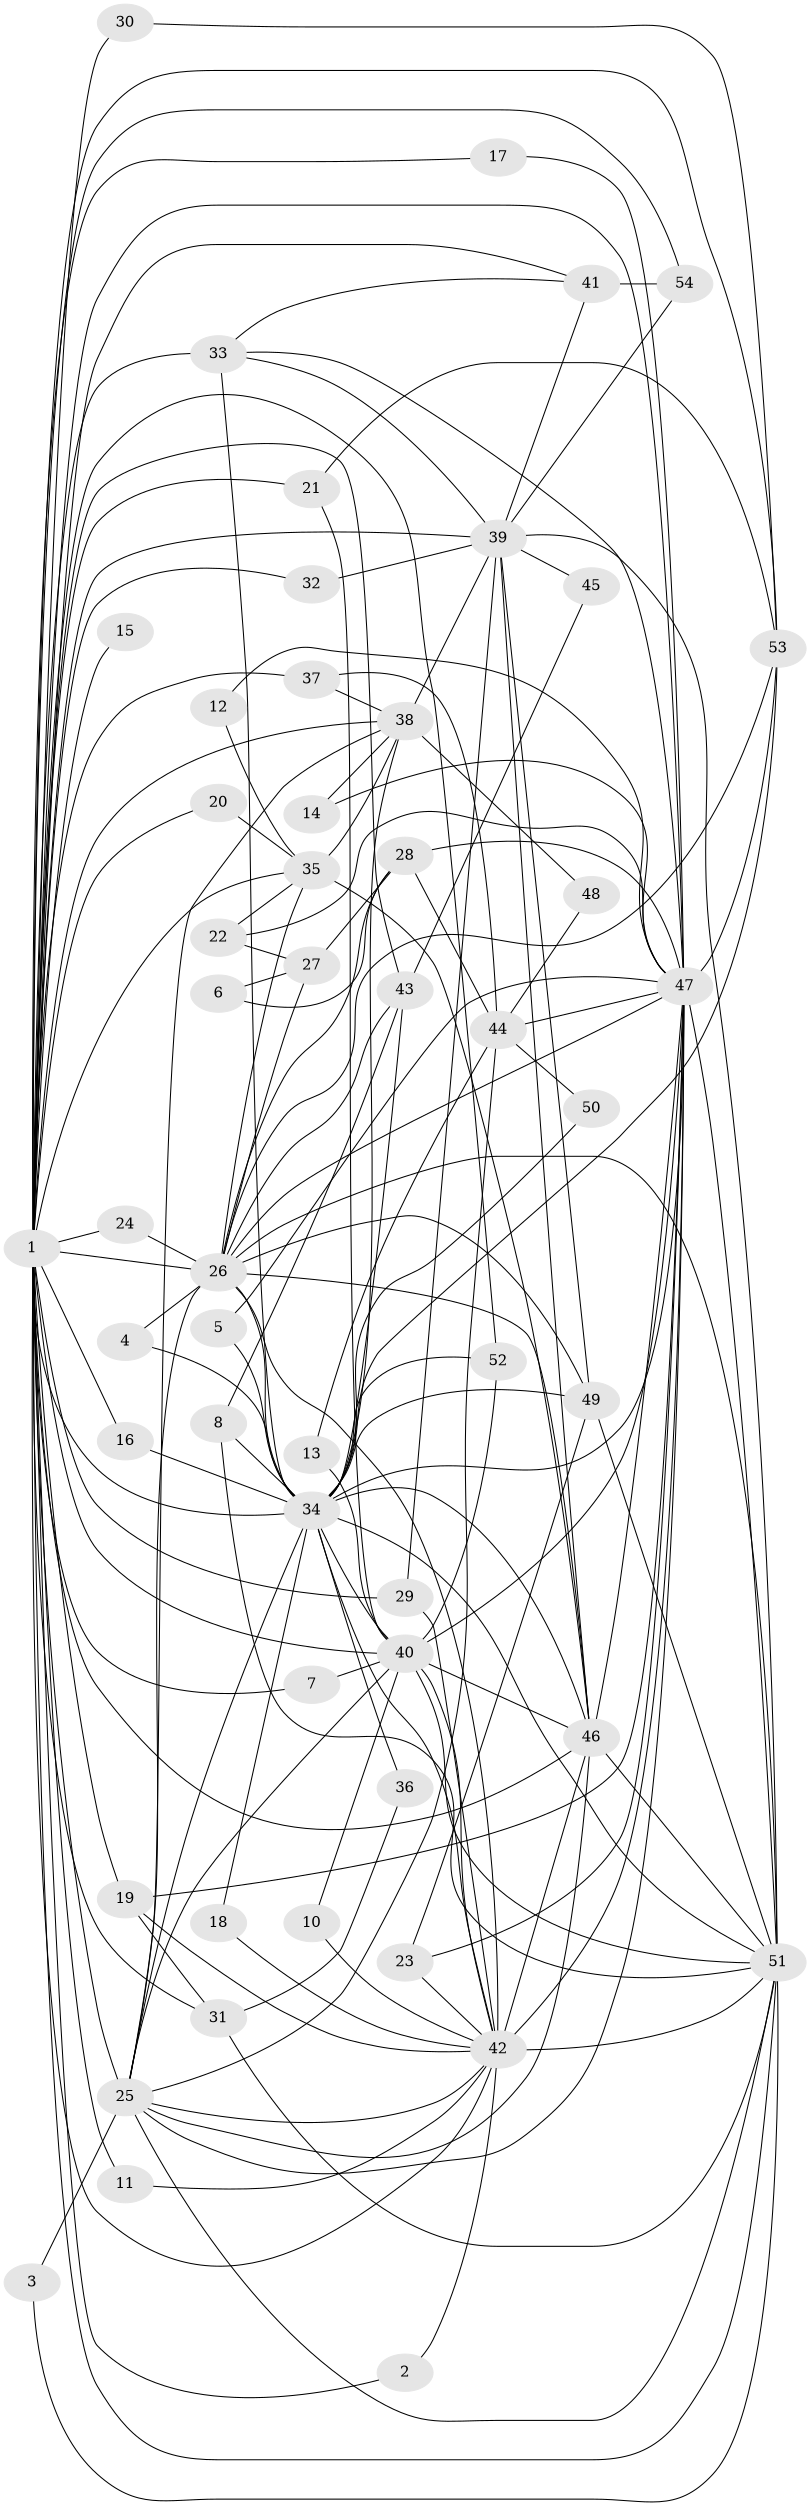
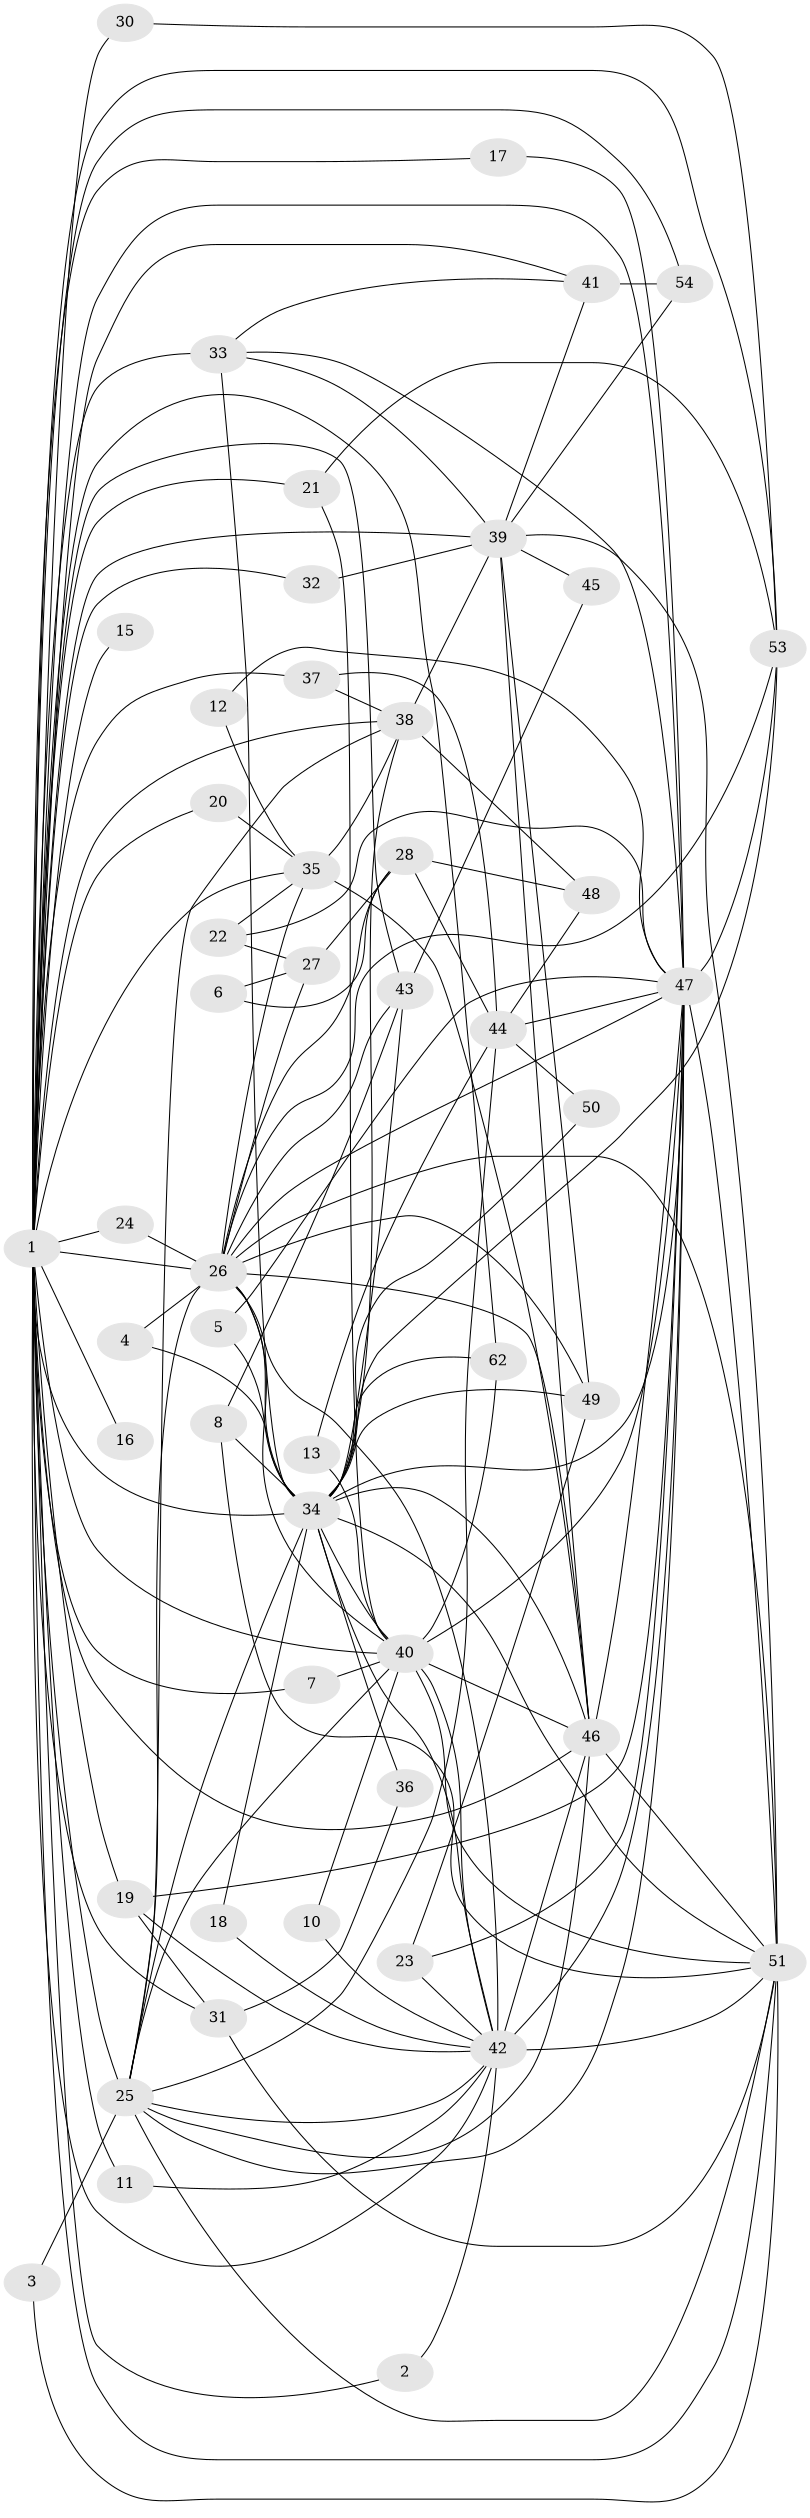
(312, 814) -> none
(587, 852) -> (498, 876)
(498, 1361) -> (498, 1361)
(219, 1476) -> none
none -> (266, 1483)
(405, 1598) -> none
(685, 1682) -> none
